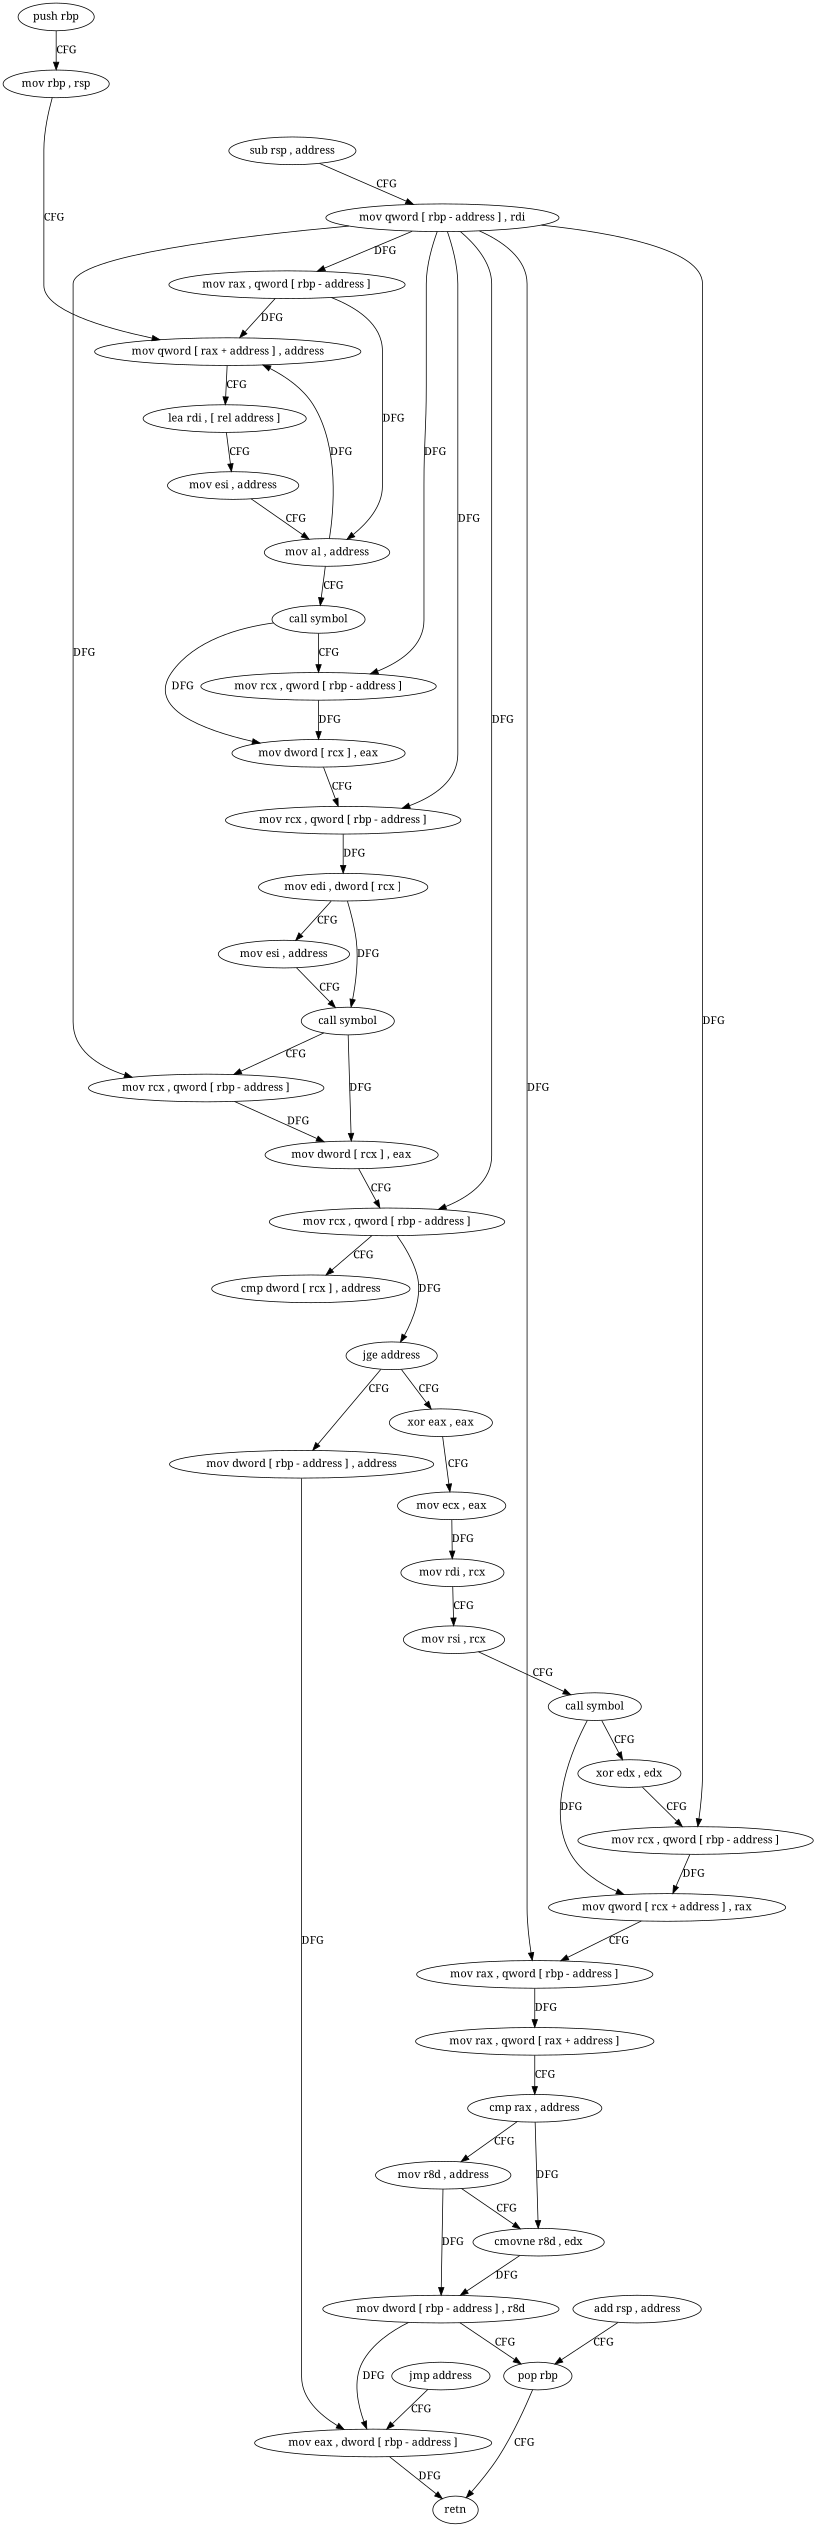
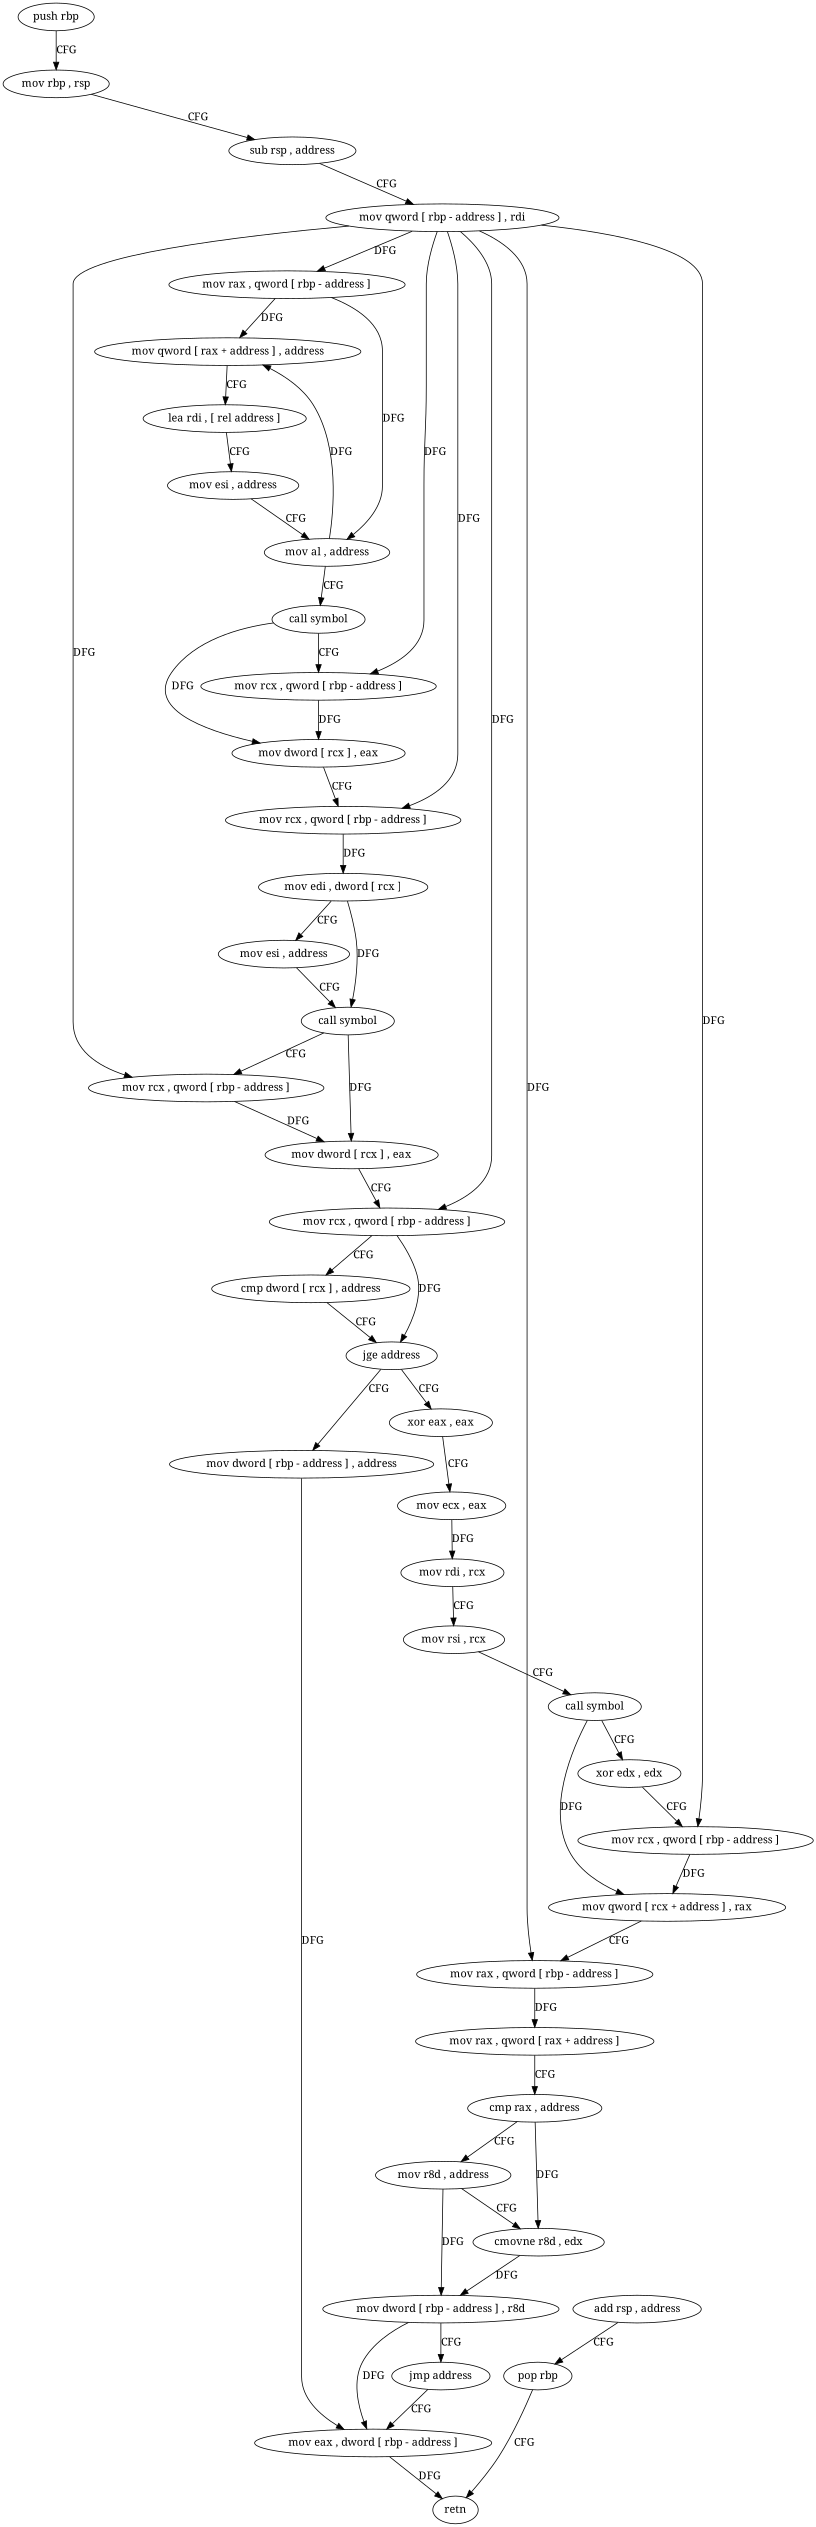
(44, 254) -> (169, 116)
none -> (348, 1320)
(487, 2341) -> (441, 2339)
